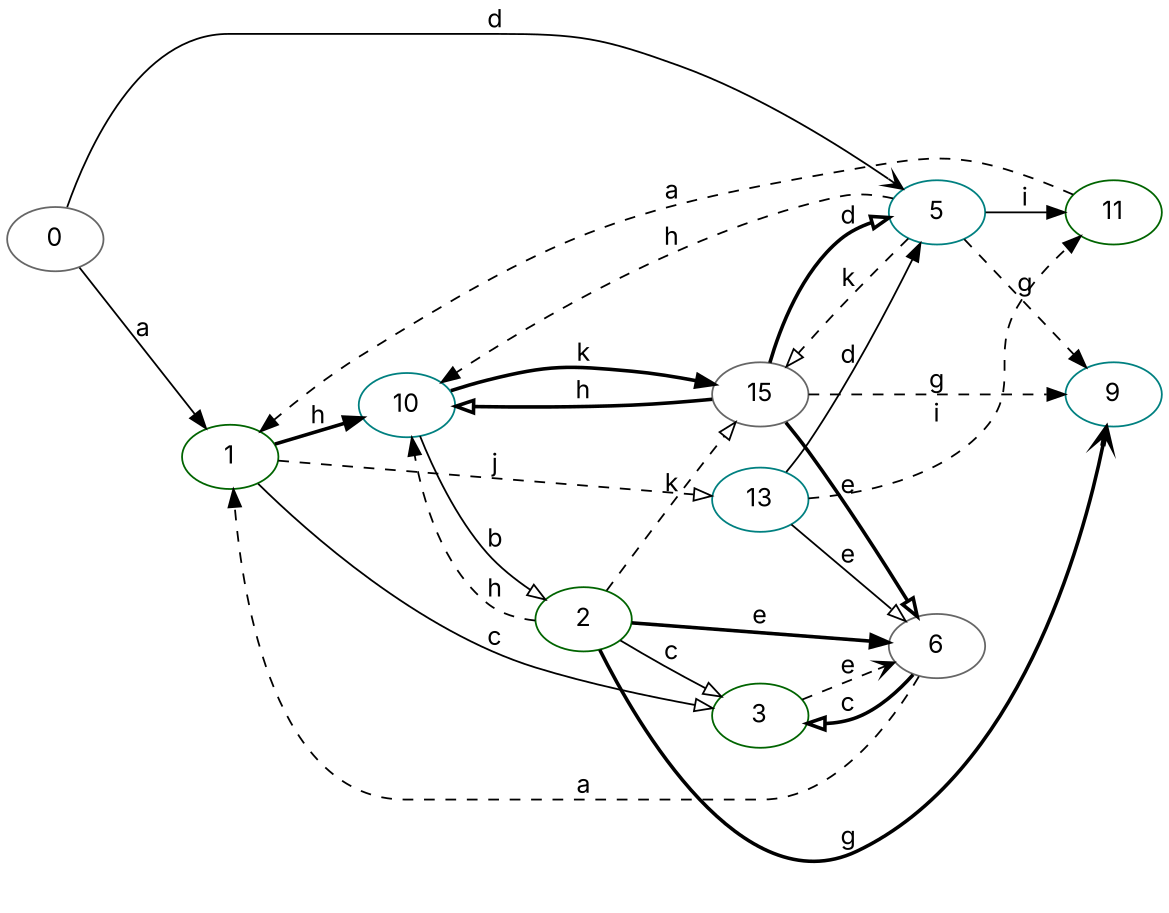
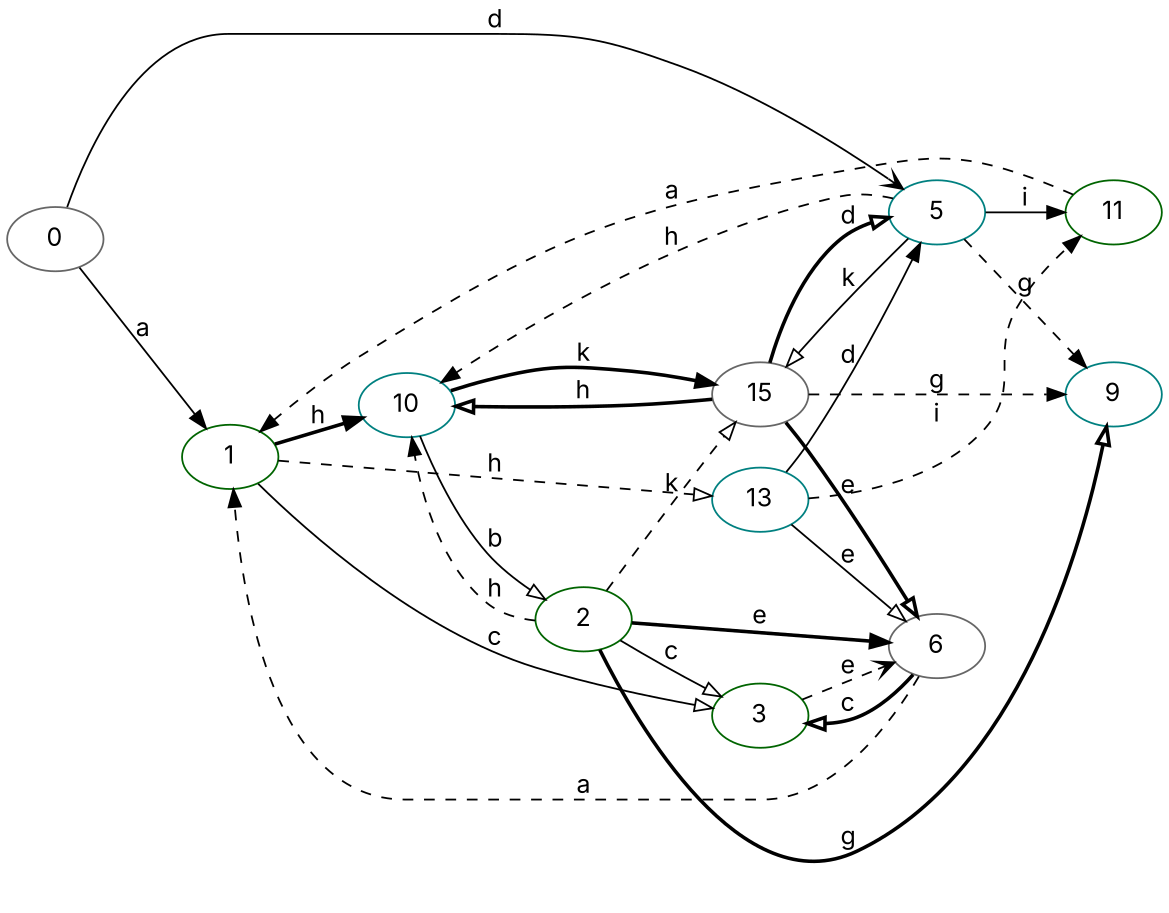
(852, 295) -> (852, 295)
(495, 465) -> (495, 465)
(913, 816) -> (913, 816)
